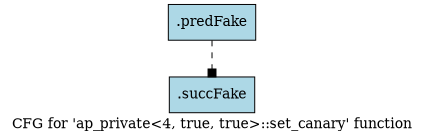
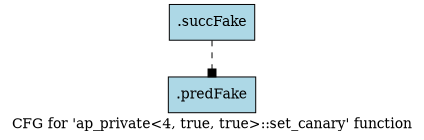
(212, 54) -> (212, 54)
